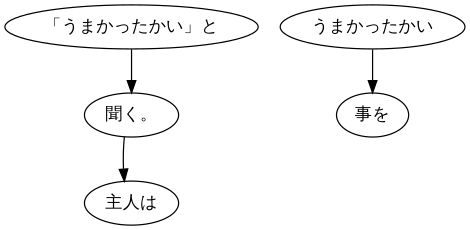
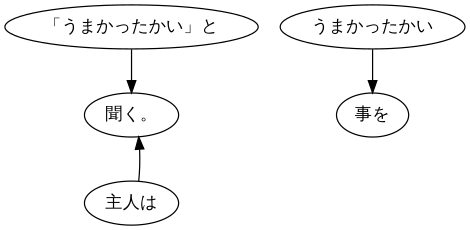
(123, 153) -> (140, 165)
